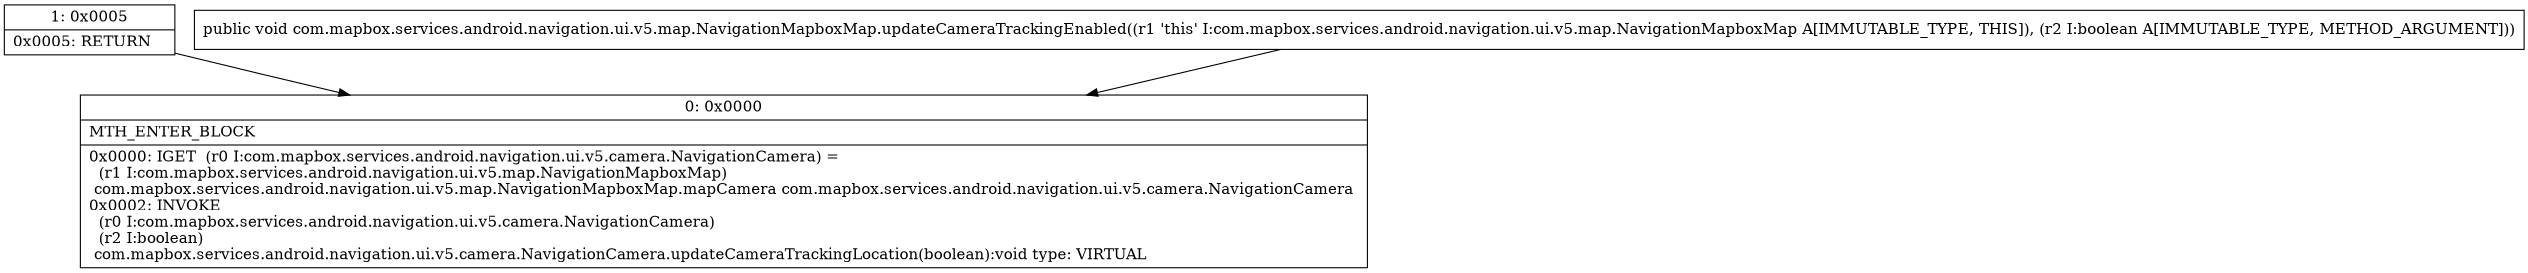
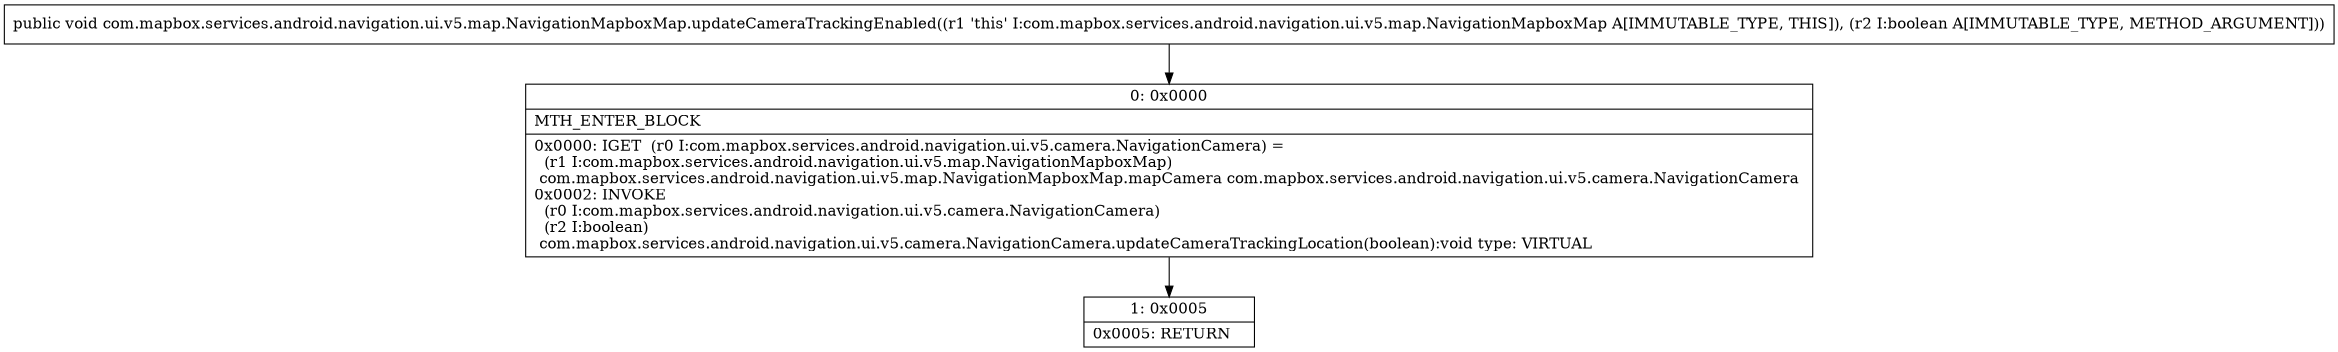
(257, 73) -> (1169, 272)
